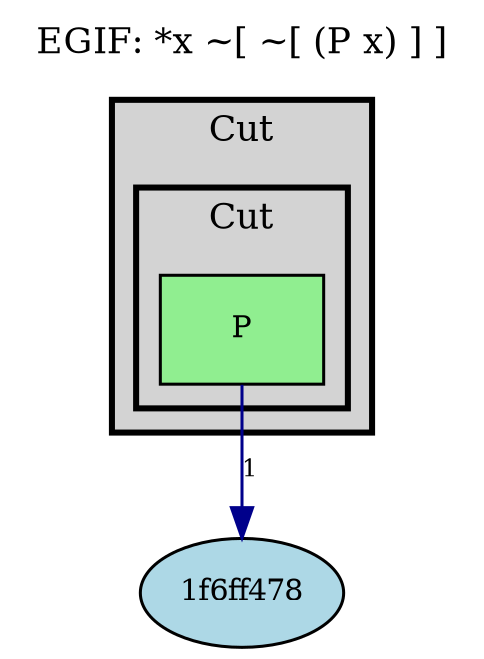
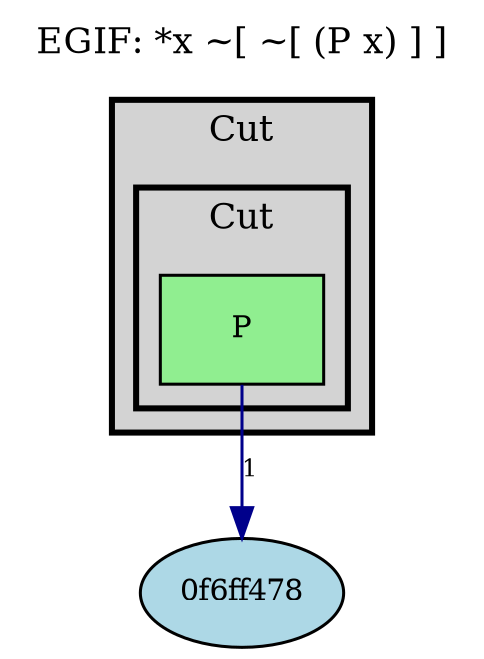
(242, 593) -> (242, 593)
